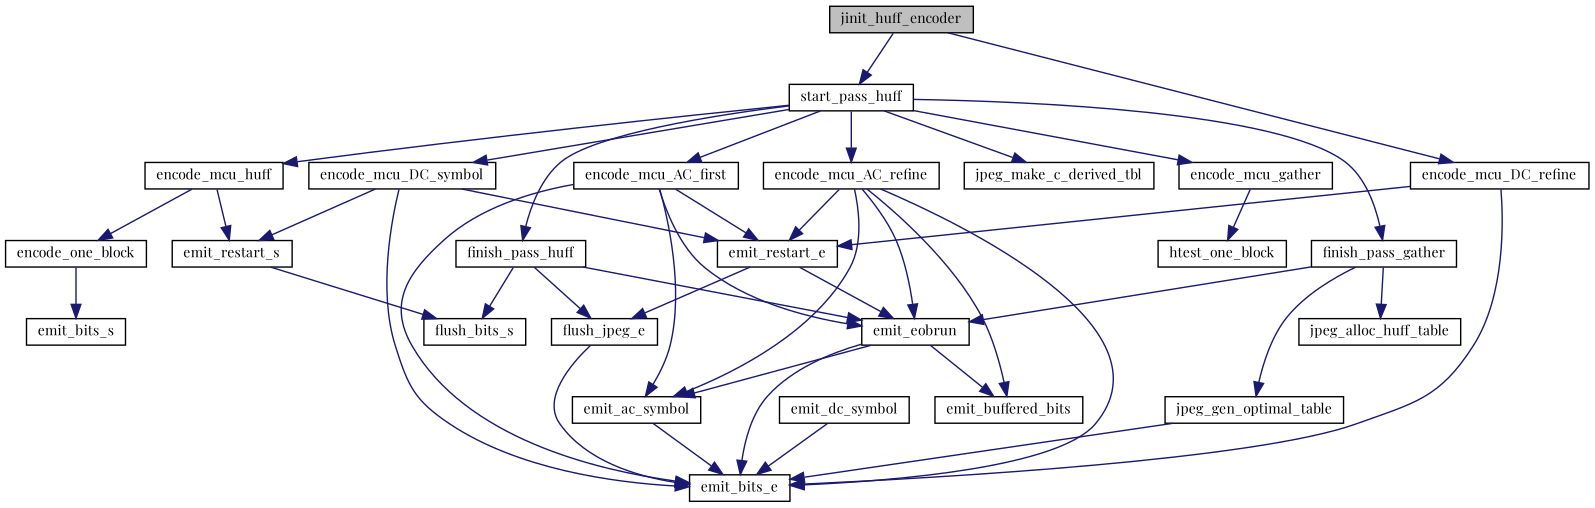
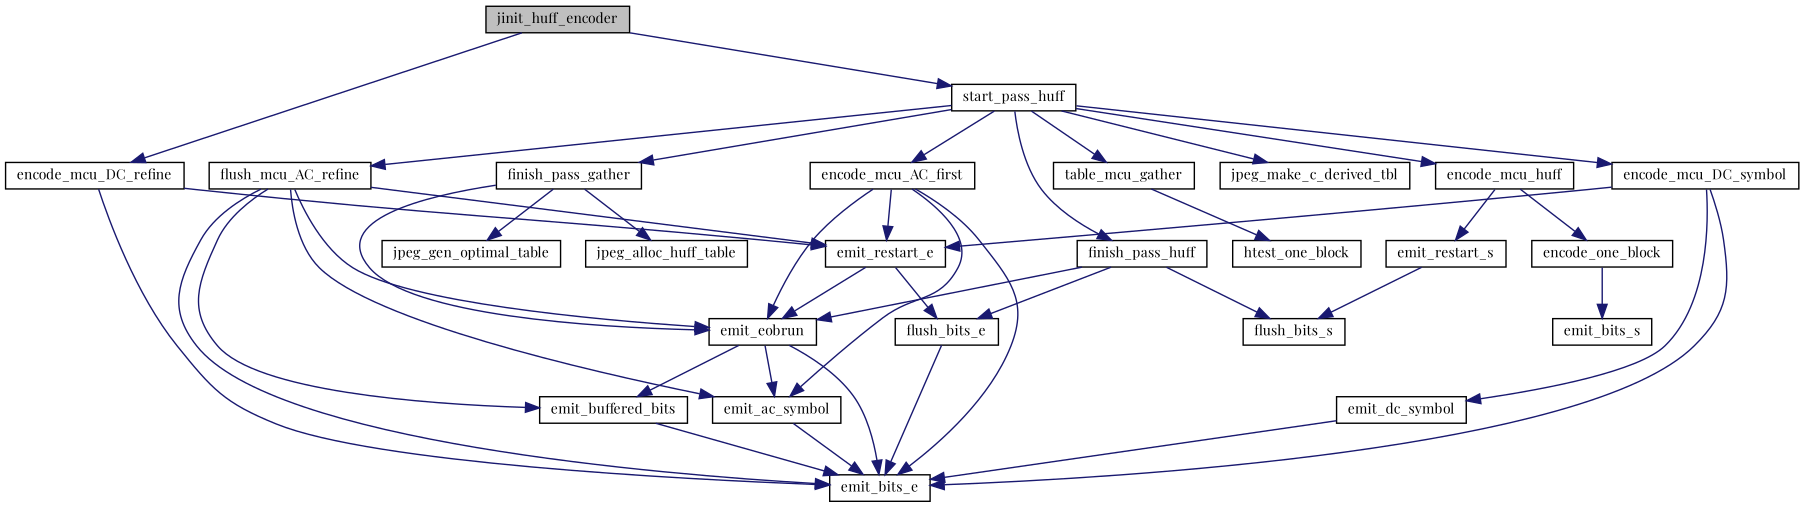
(851, 176) -> (290, 176)
(1256, 176) -> (1124, 176)
(324, 212) -> (1654, 354)
(604, 332) -> (947, 332)
(989, 450) -> (740, 447)
